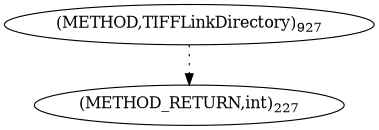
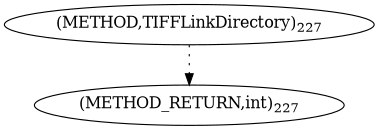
(310, 23) -> (310, 23)
